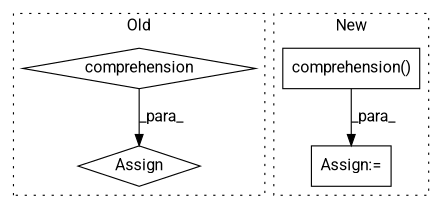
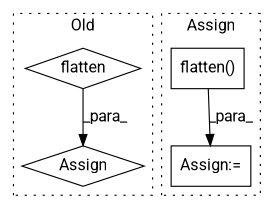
(351, 26) -> (211, 26)
(139, 68) -> (83, 68)
(351, 68) -> (208, 68)
